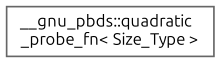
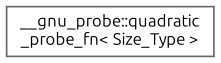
(110, 32) -> (110, 32)
